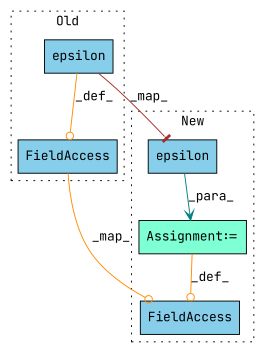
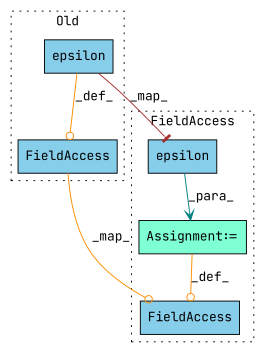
(193, 122) -> (193, 122)
